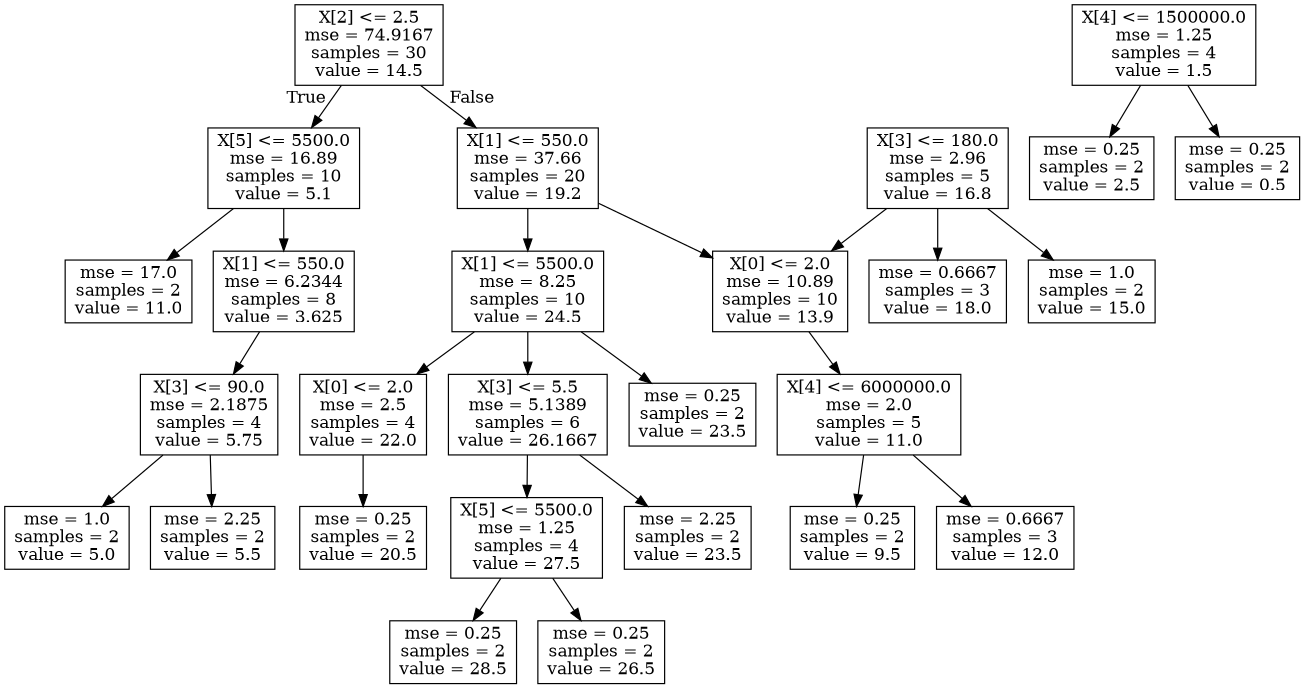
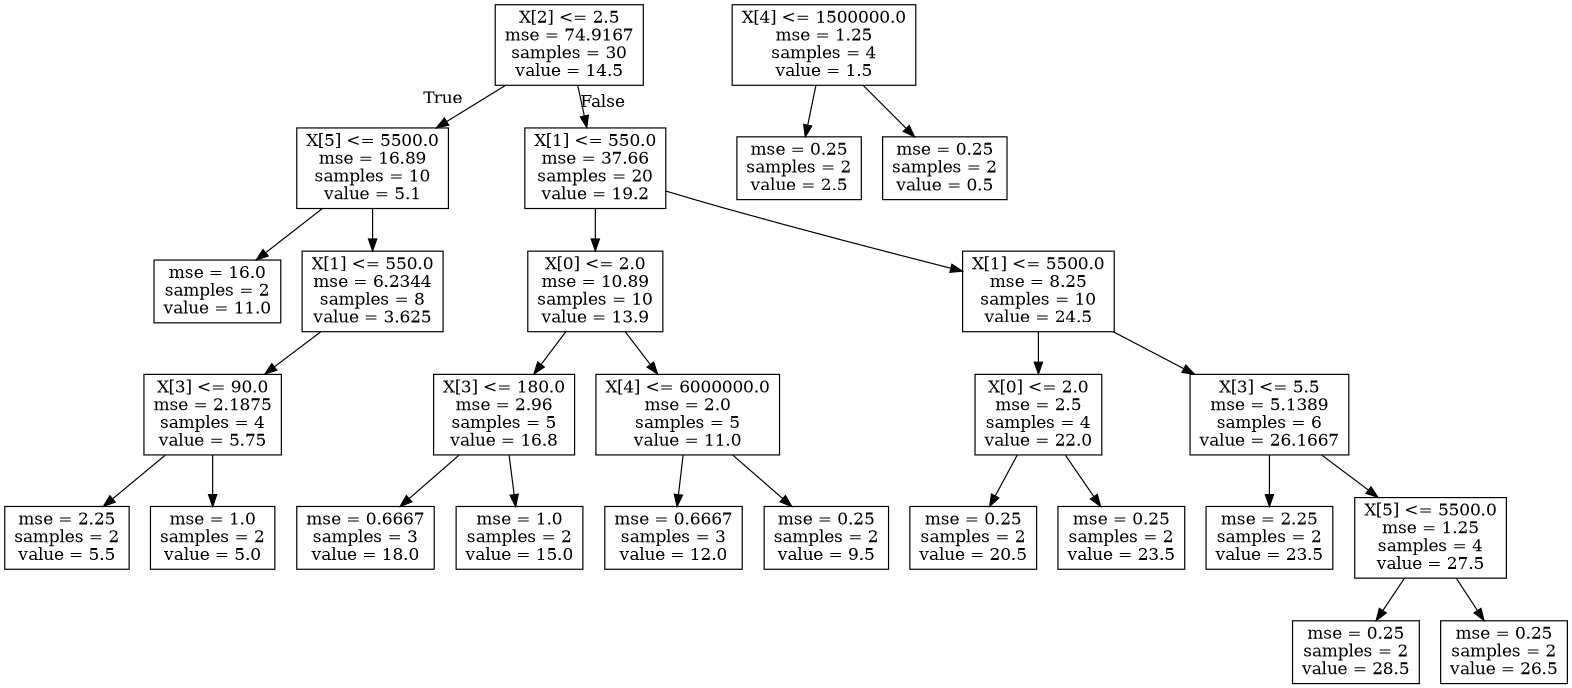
(864, 226) -> (553, 348)
(129, 291) -> (217, 291)
(611, 354) -> (1080, 476)
